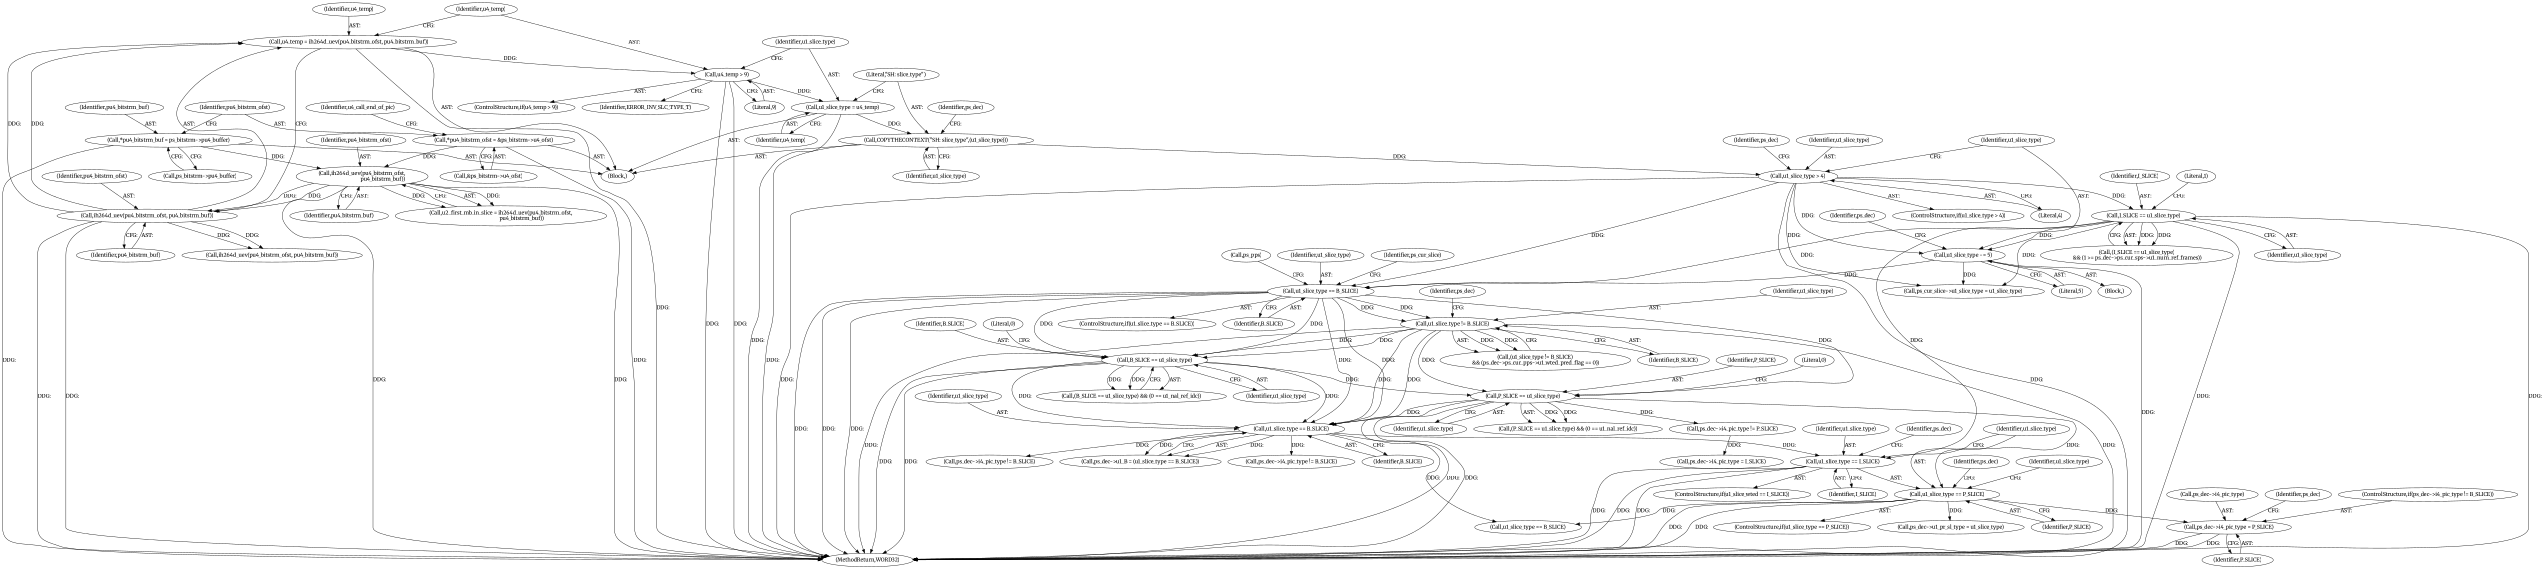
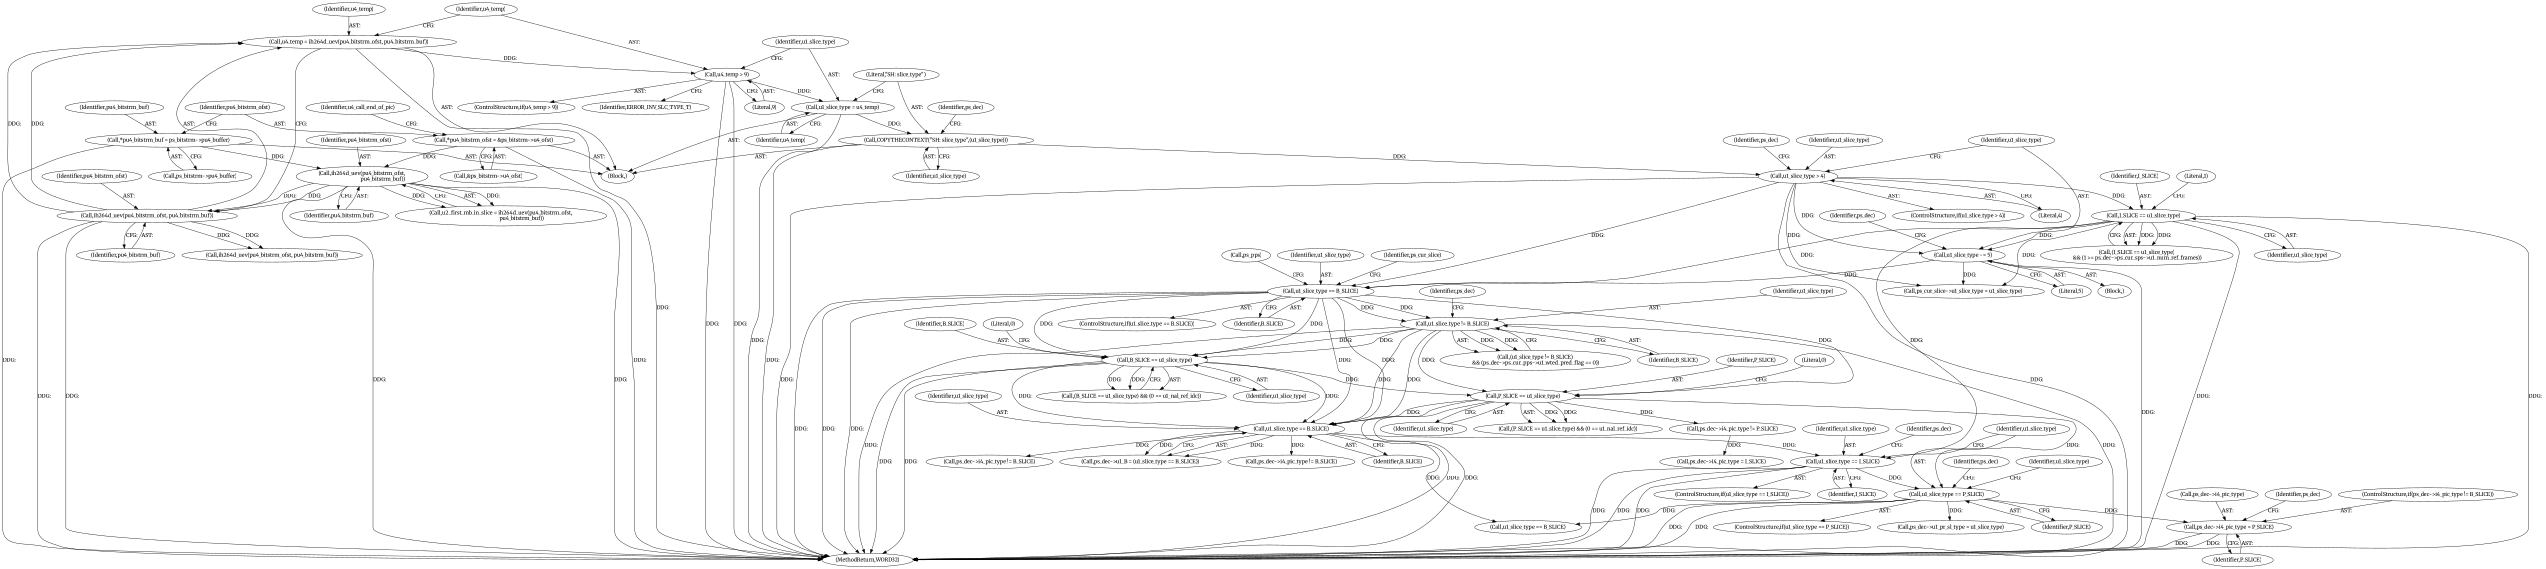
(178, 157) -> (177, 157)
(1897, 478) -> (1896, 478)
(1732, 495) -> (1732, 495)
